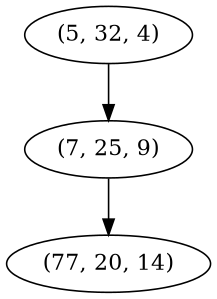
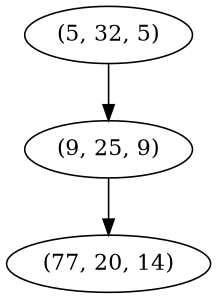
(109, 35) -> (109, 35)
(109, 149) -> (109, 149)
